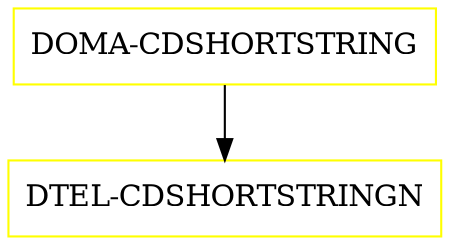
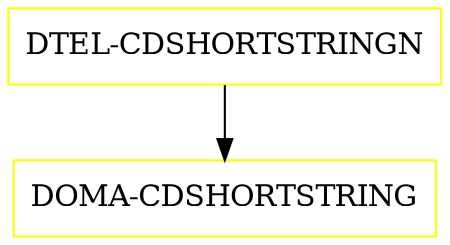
(225, 112) -> (225, 112)
